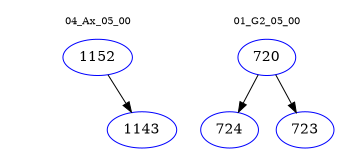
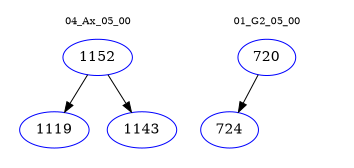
none -> (54, 130)
(305, 130) -> none
